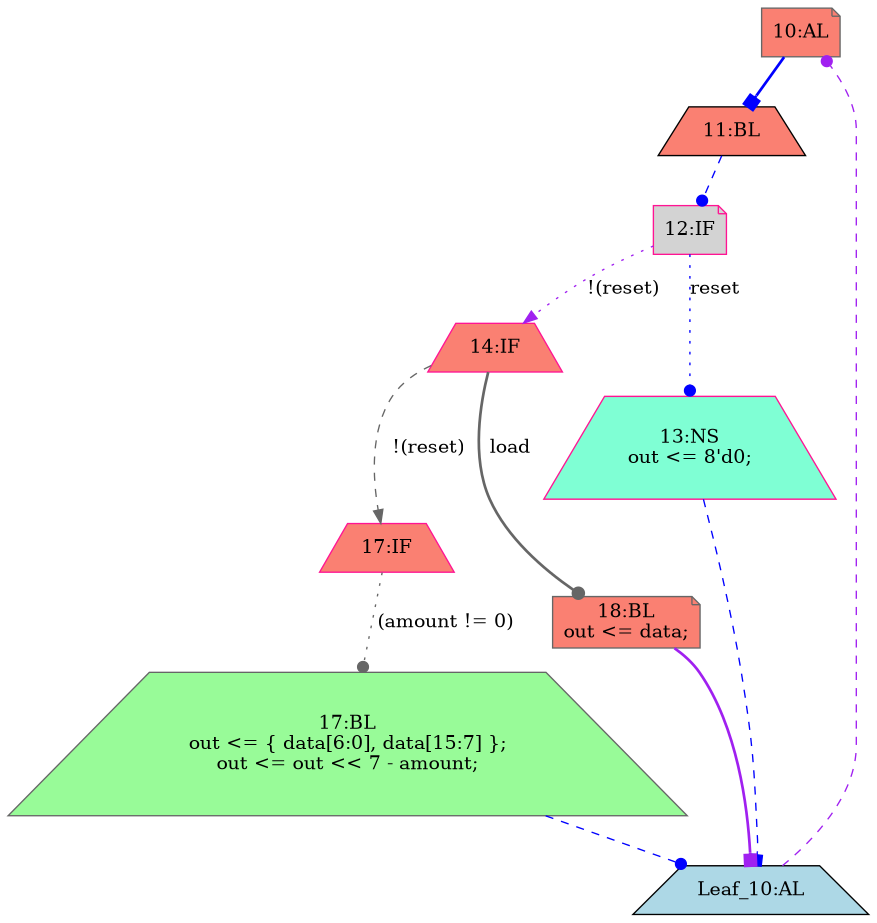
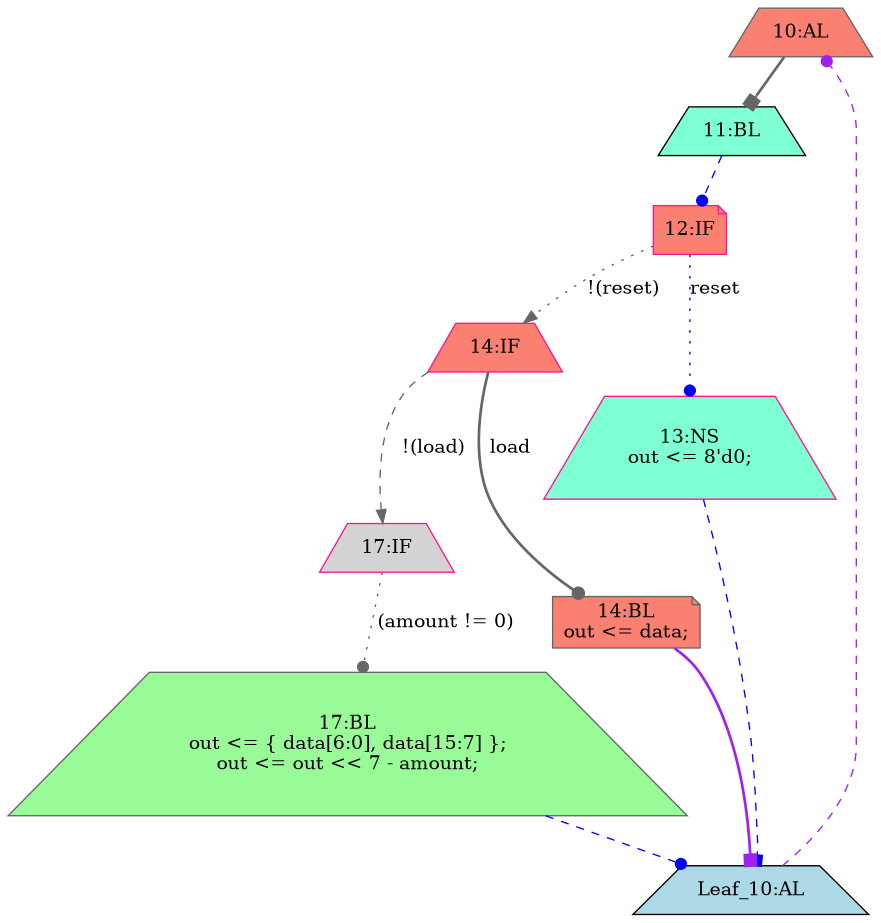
(801, 32) -> (801, 32)
(770, 76) -> (770, 76)
(732, 131) -> (732, 131)
(690, 230) -> (690, 230)
(591, 276) -> (591, 276)
(429, 448) -> (434, 448)
(387, 548) -> (387, 548)
(626, 622) -> (626, 622)
